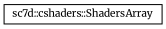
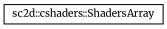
(83, 14) -> (84, 14)
